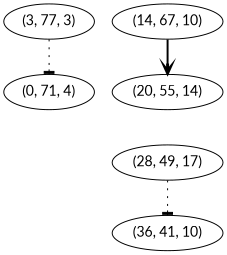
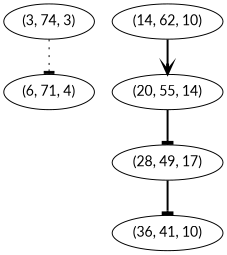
(49, 22) -> (49, 22)
(168, 22) -> (168, 22)
(49, 92) -> (49, 92)
none -> (168, 125)
(168, 195) -> (168, 195)
